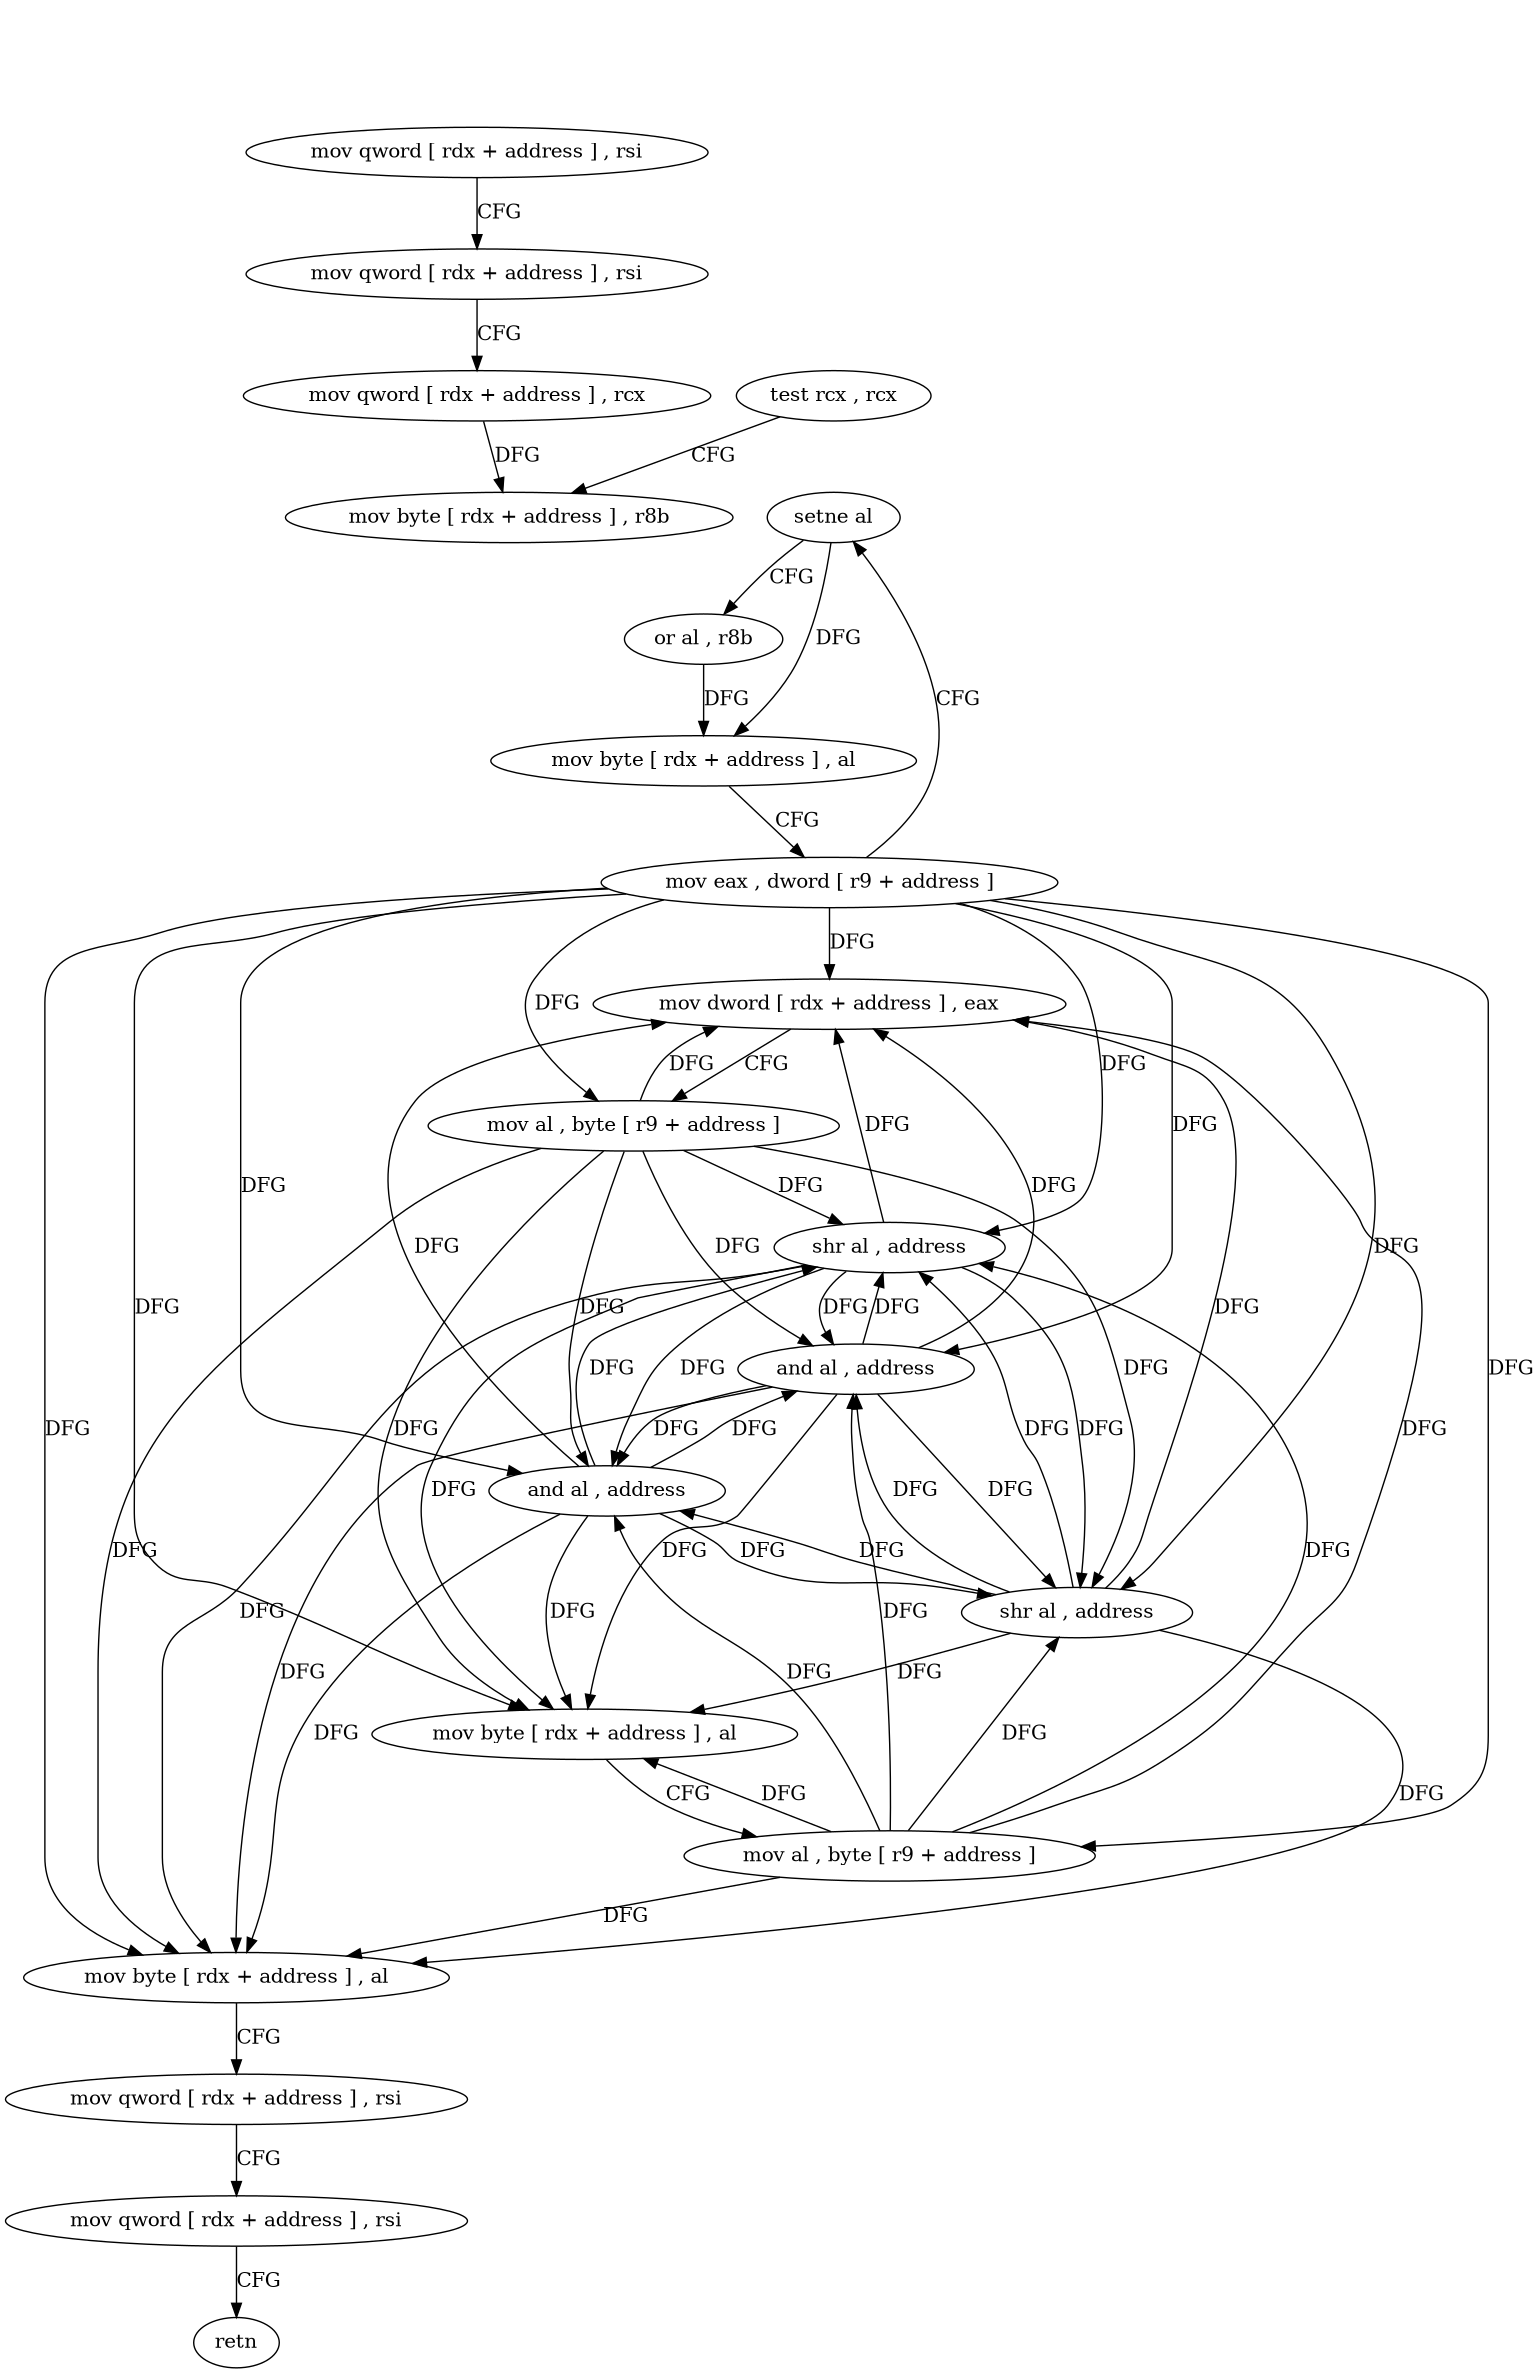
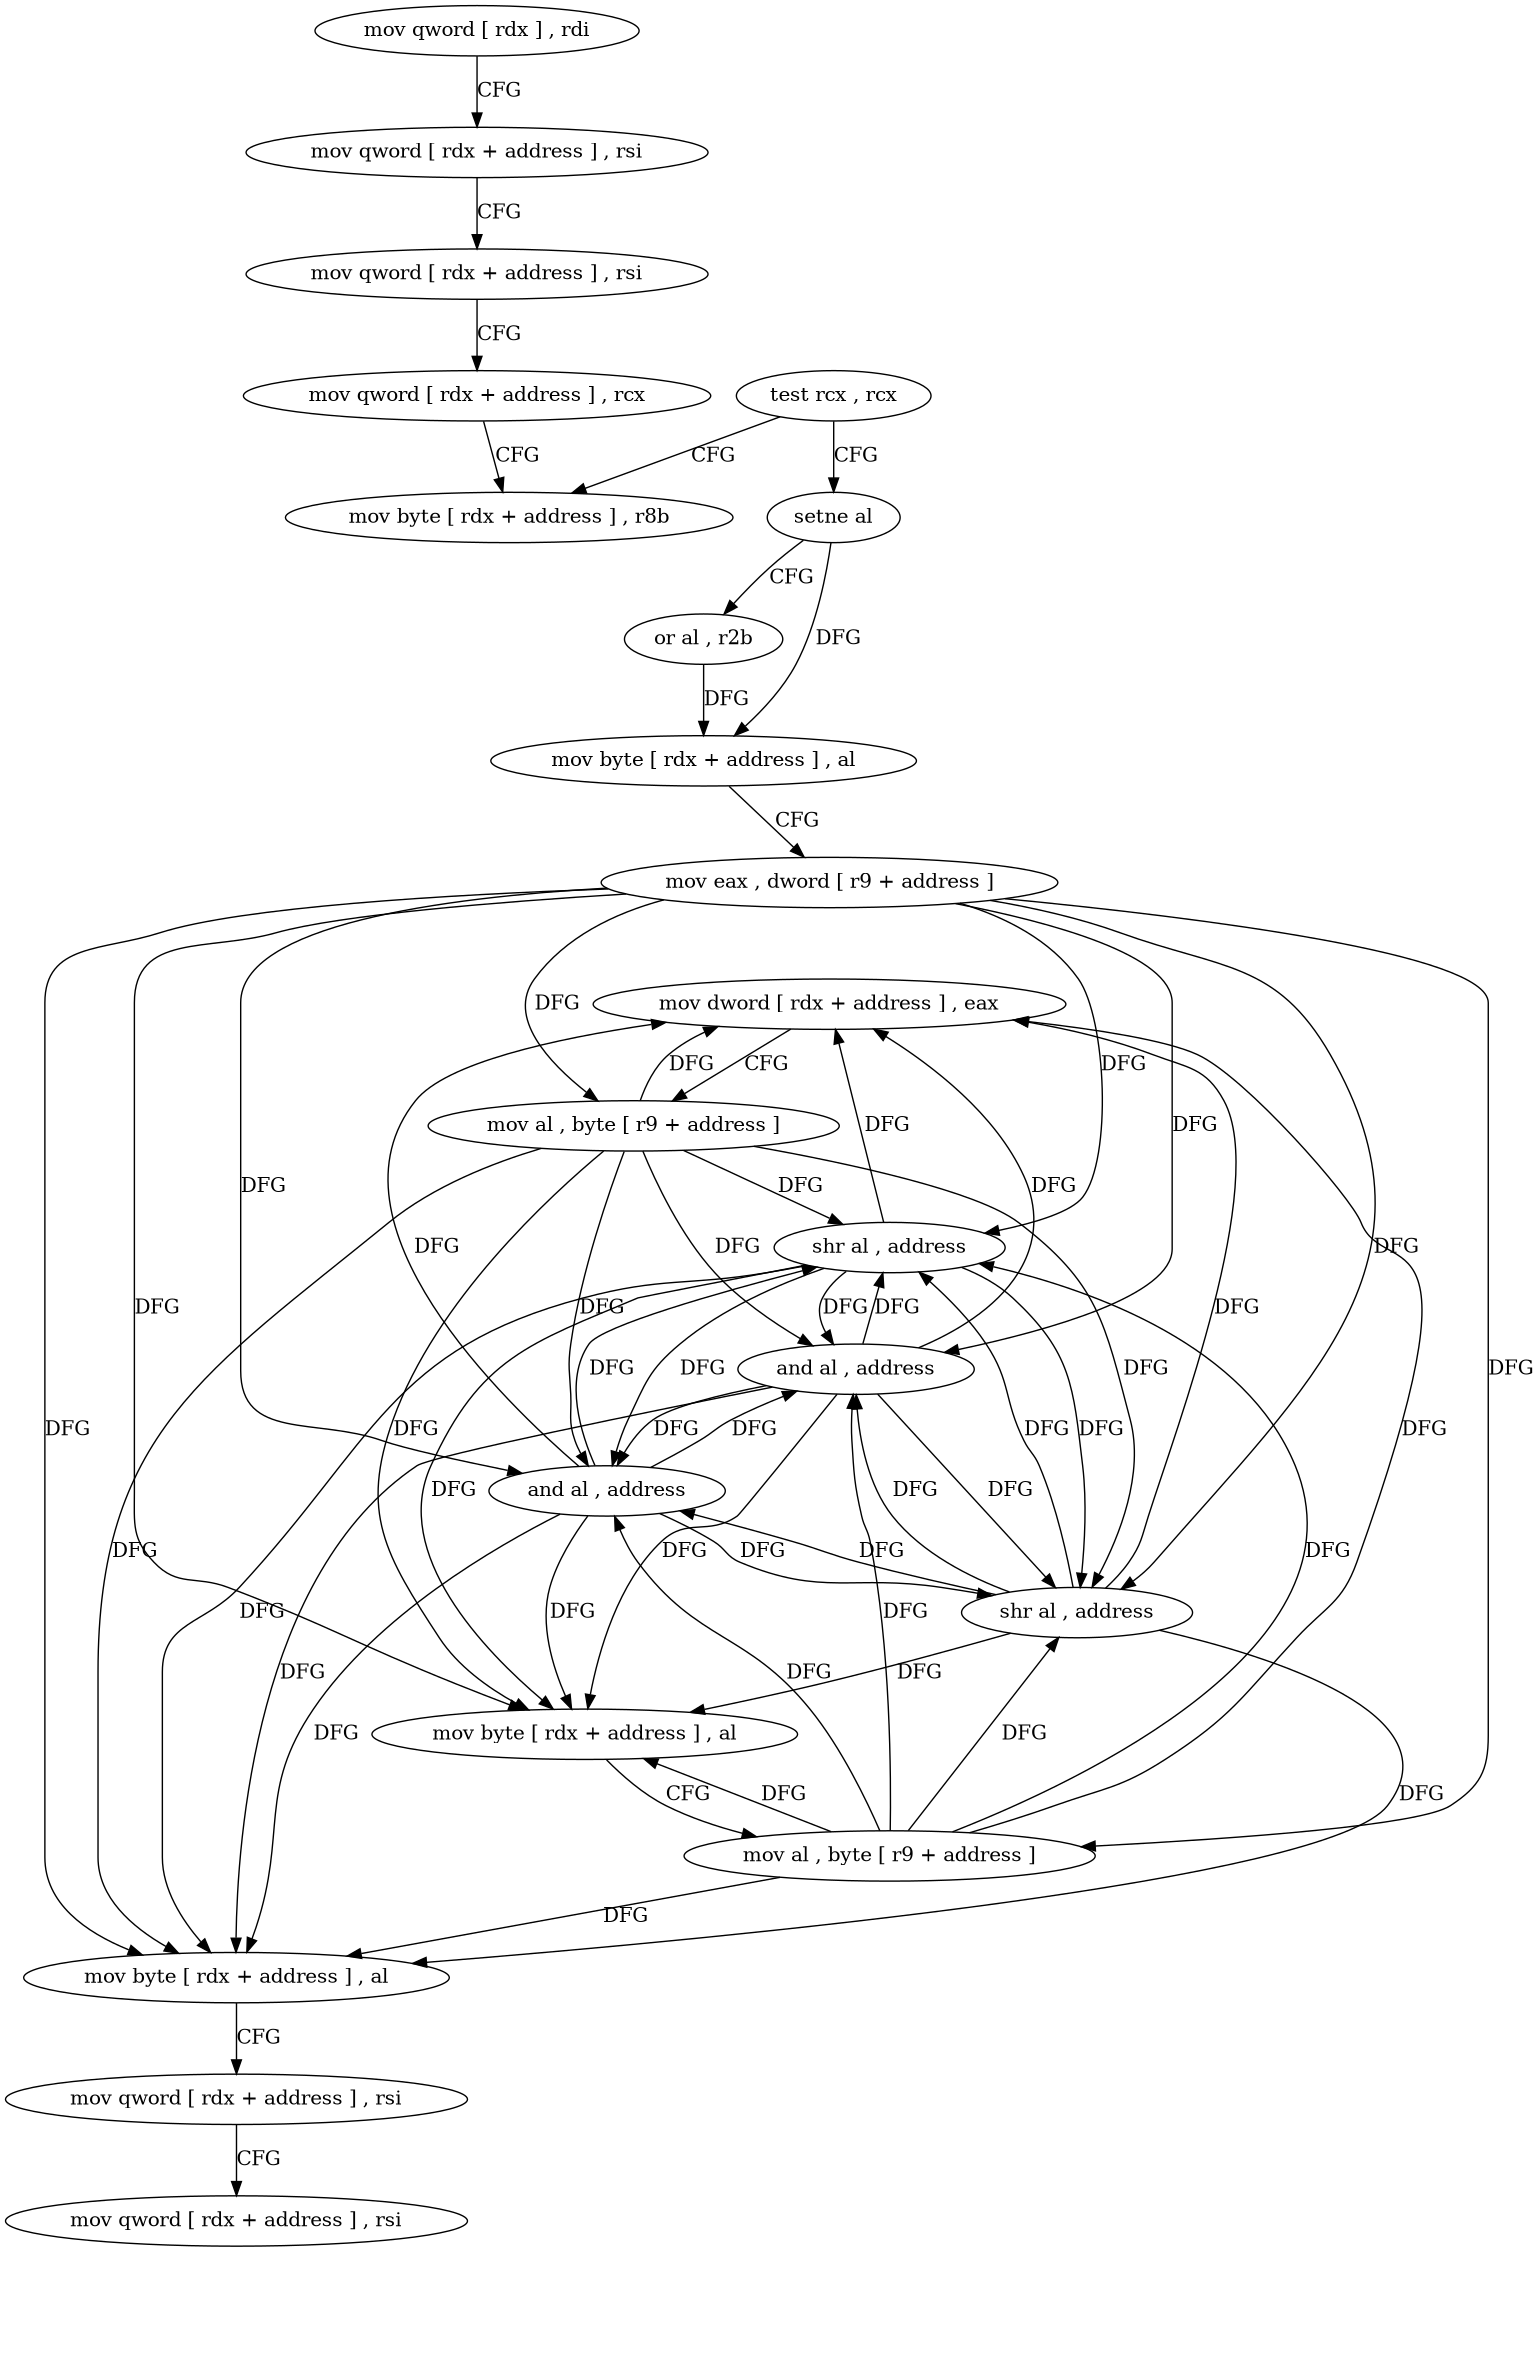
none -> (477, 31)
(518, 457) -> (518, 457)
(704, 639) -> (704, 639)
(937, 709) -> (834, 450)
(830, 936) -> none
(236, 2343) -> none
